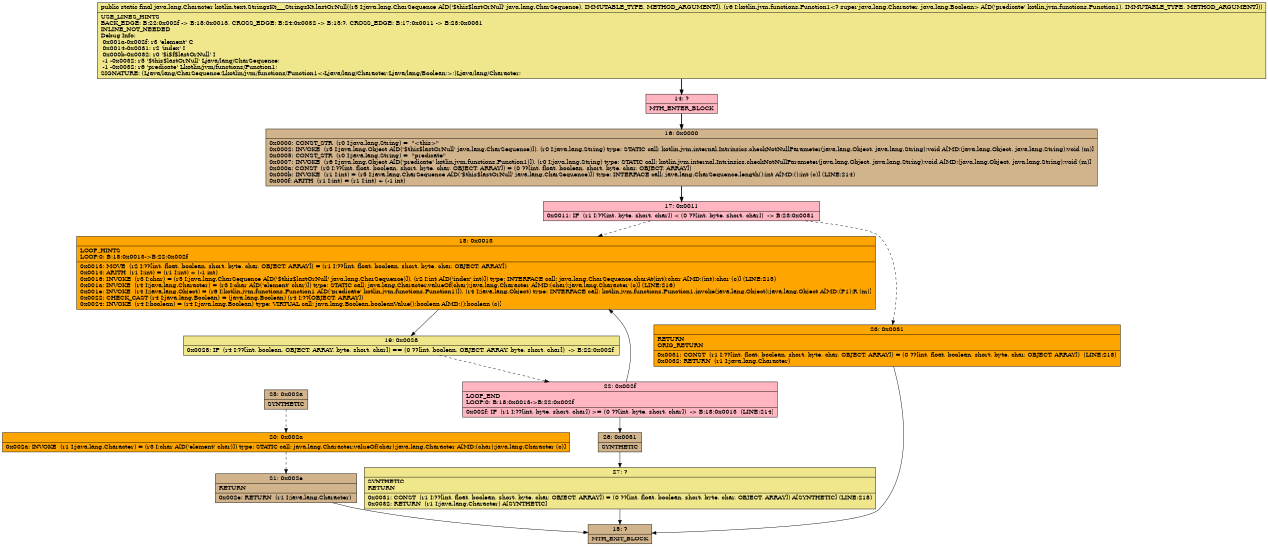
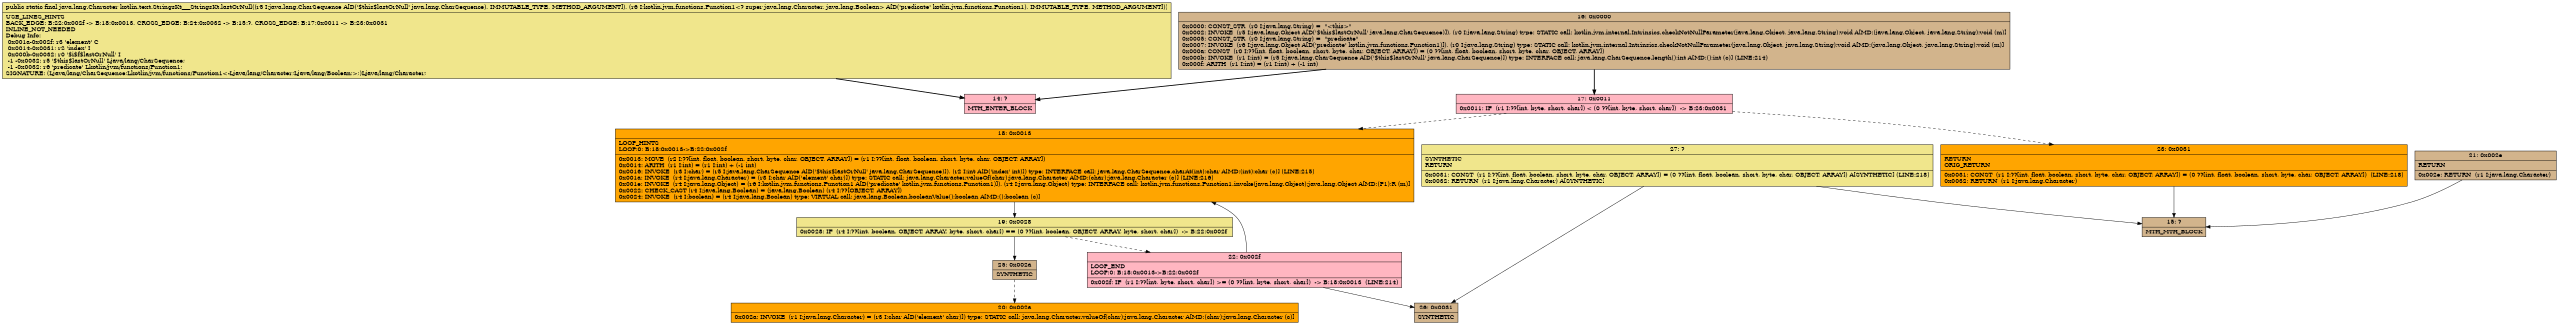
(682, 119) -> (1183, 84)
none -> (1015, 246)
(620, 458) -> (1549, 244)
(286, 461) -> none
(620, 539) -> (2174, 232)
